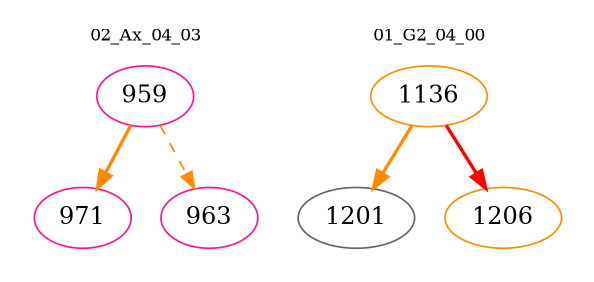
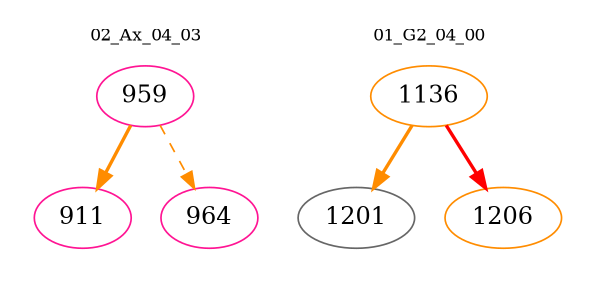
(83, 218) -> (83, 218)
(209, 218) -> (209, 218)
